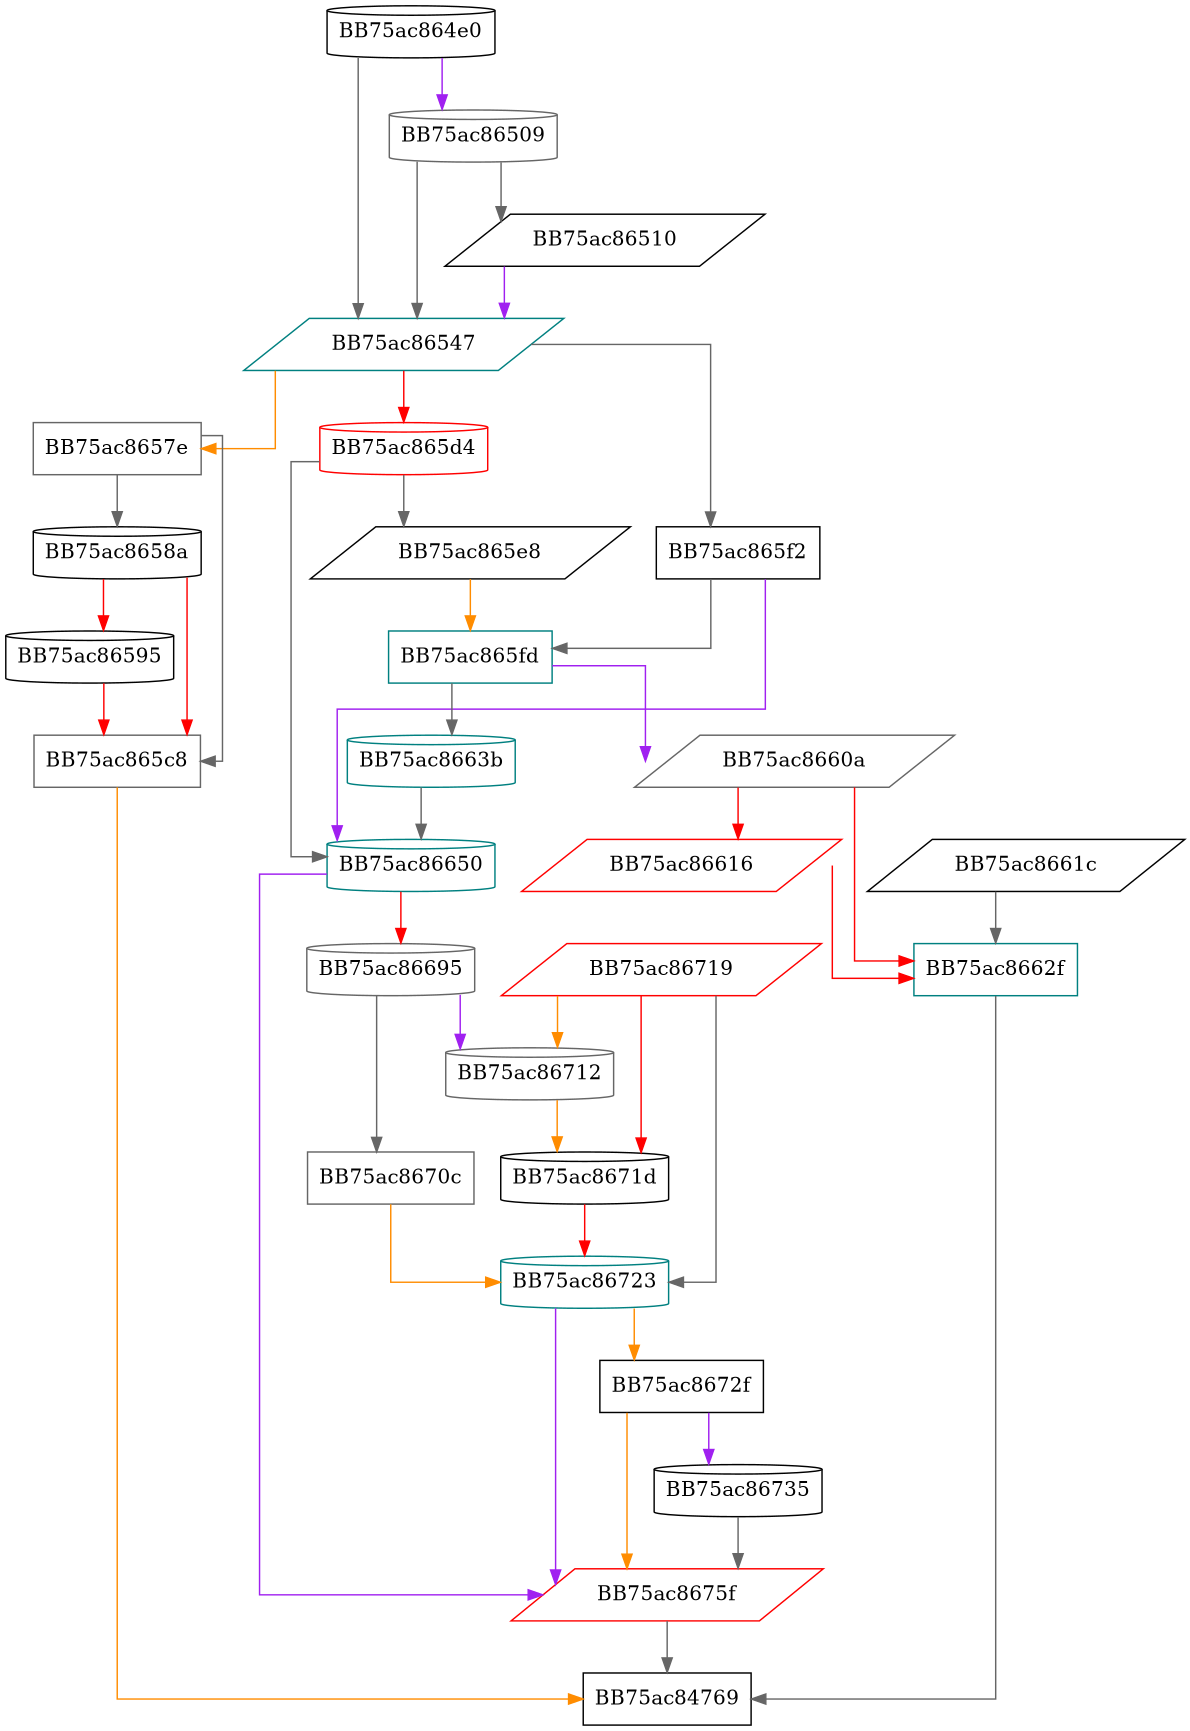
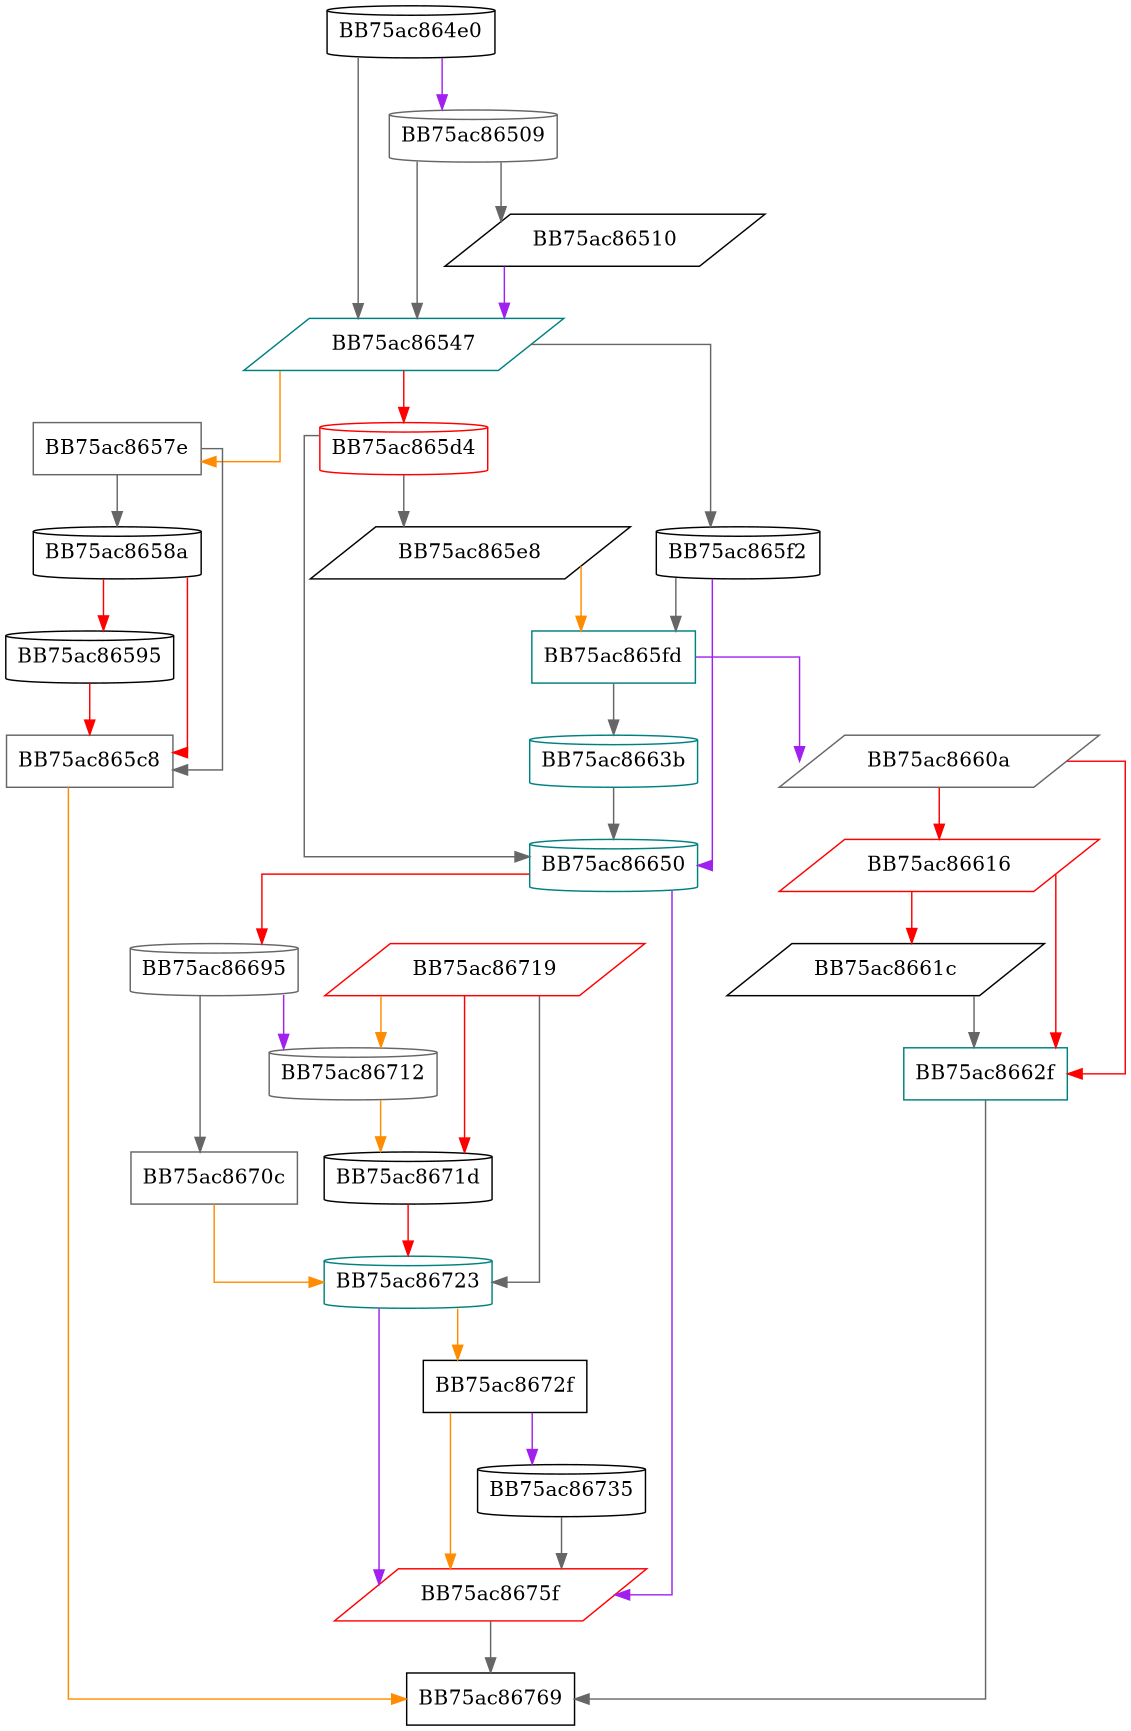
(738, 553) -> (738, 553)
none -> (912, 910)
(667, 1699) -> (491, 1699)
